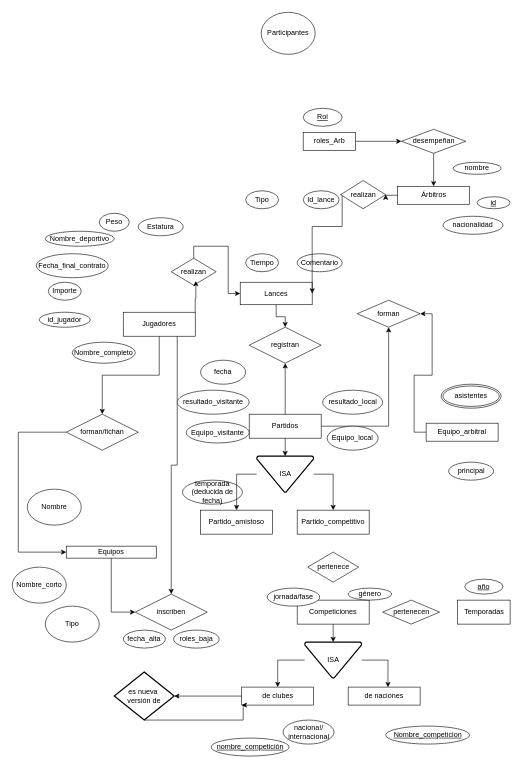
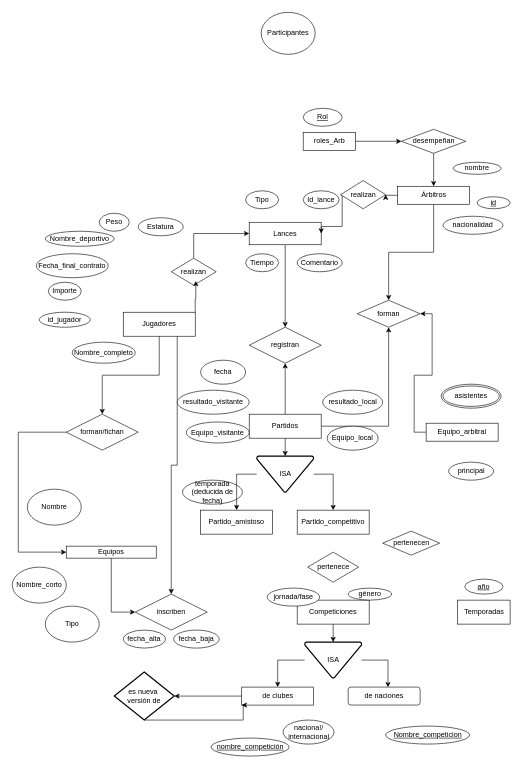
none -> (434, 229)
(276, 294) -> (285, 234)
(411, 612) -> (411, 543)
(197, 639) -> (197, 639)
(384, 696) -> (384, 696)
